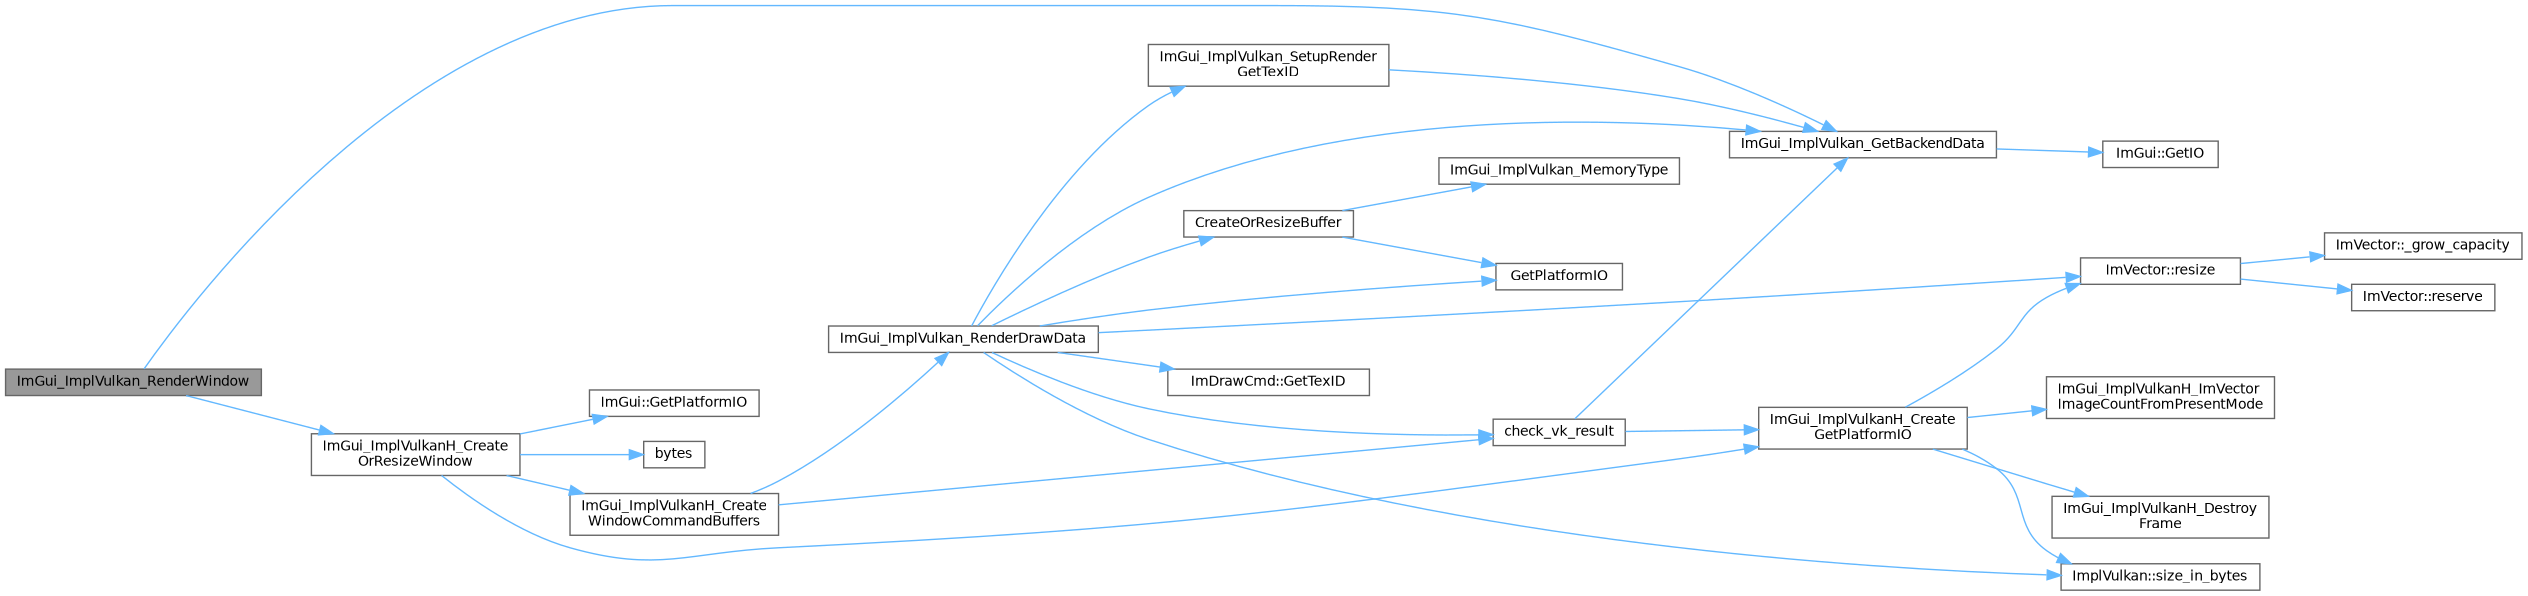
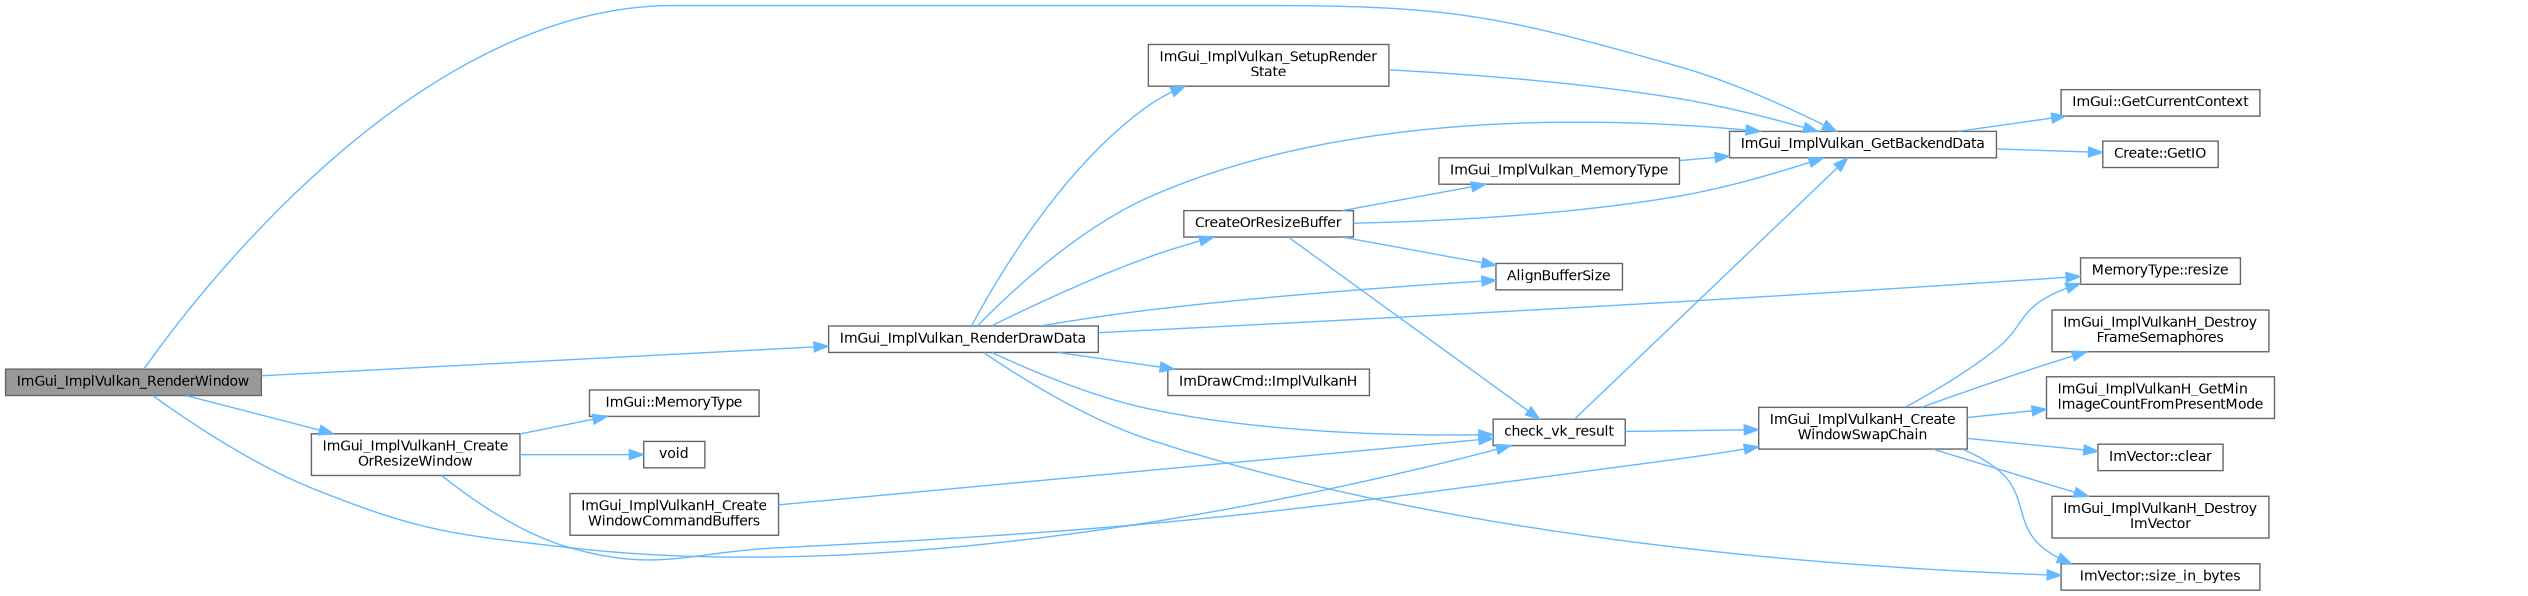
(1269, 65) -> (1269, 65)
none -> (2160, 103)
(2160, 154) -> (2160, 154)
none -> (1697, 159)
none -> (1584, 209)
(2423, 246) -> none
(2160, 271) -> (2160, 271)
(1559, 277) -> (1559, 277)
(2423, 298) -> none
none -> (1414, 328)
none -> (2160, 331)
(1269, 382) -> (1269, 382)
(2160, 398) -> (2160, 398)
(674, 403) -> (674, 403)
(1863, 428) -> (1863, 428)
(850, 436) -> (538, 361)
(674, 455) -> (674, 455)
none -> (2160, 457)
(538, 483) -> none
(2160, 517) -> (2160, 517)
none -> (813, 555)
(2160, 577) -> (2160, 577)
